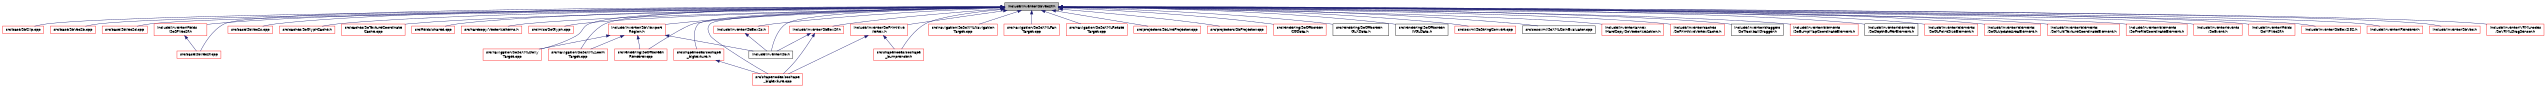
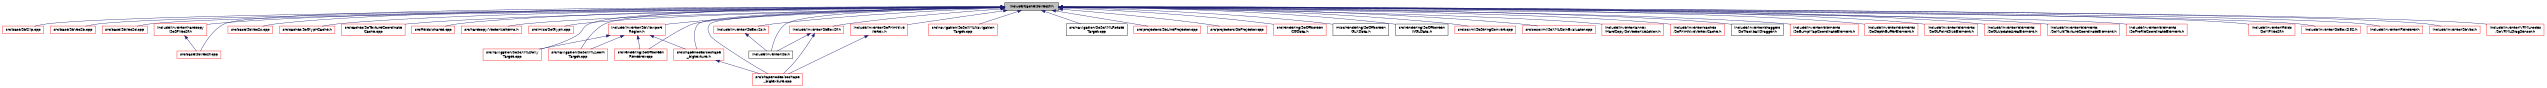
(1032, 7) -> (1032, 7)
(180, 30) -> (180, 30)
(1032, 30) -> none
(1097, 30) -> (1097, 30)
(1361, 30) -> (1361, 30)
(1559, 30) -> (1559, 30)
(1891, 30) -> (1891, 30)
(2218, 30) -> none
(711, 44) -> (670, 43)
(899, 55) -> none
